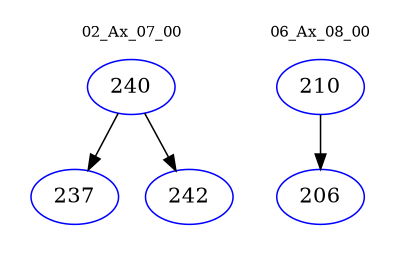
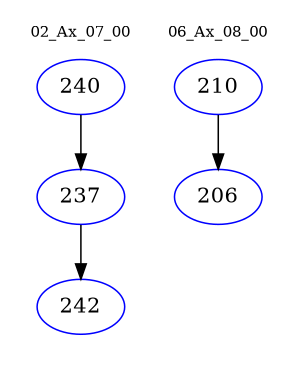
(157, 135) -> (81, 244)
